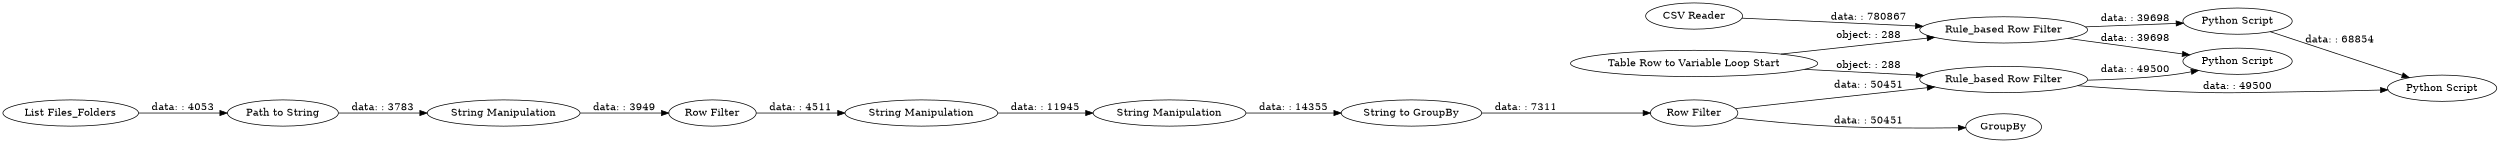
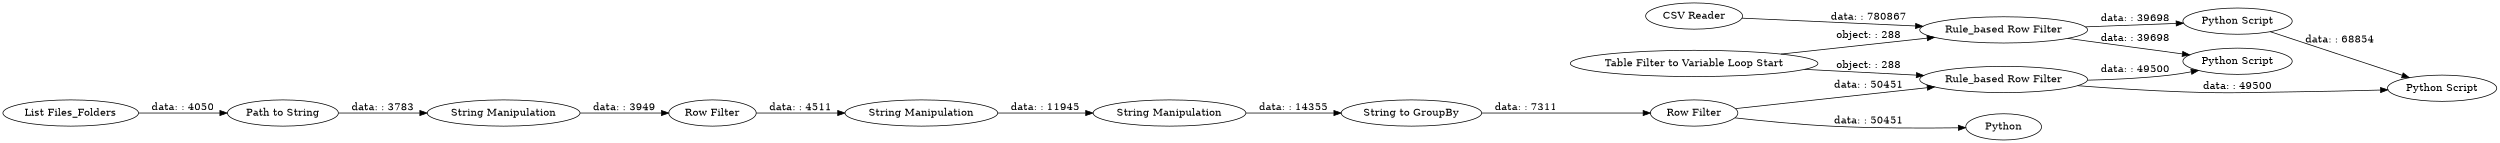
(1694, 63) -> (1694, 63)
(183, 108) -> (183, 108)
(2004, 127) -> (2004, 127)
